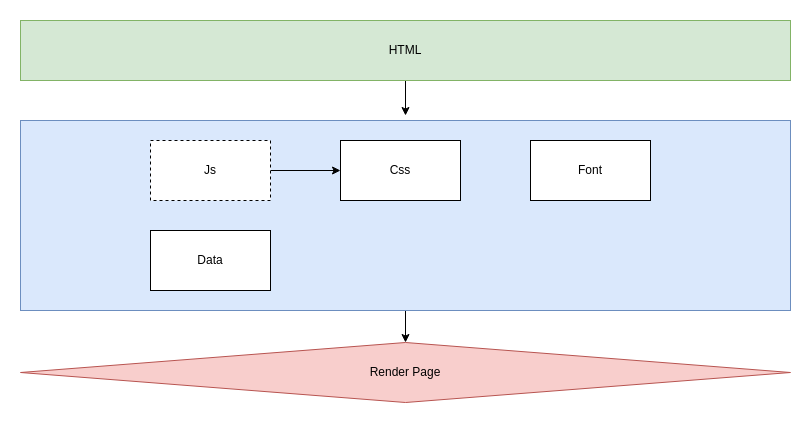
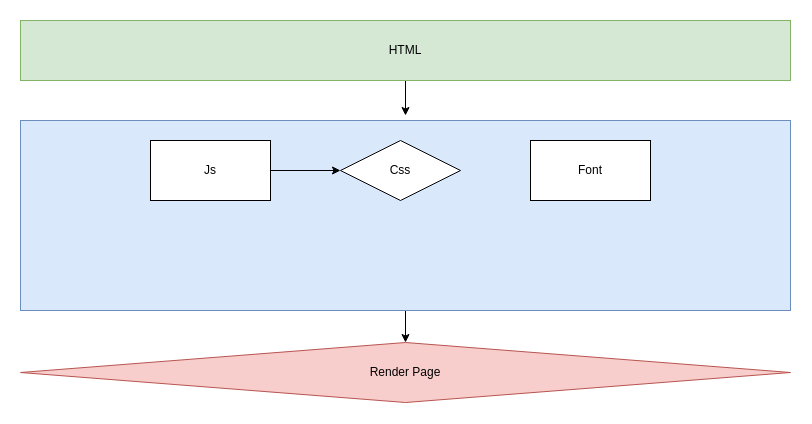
(211, 171) -> (211, 171)
(401, 171) -> (401, 171)
(211, 261) -> none
